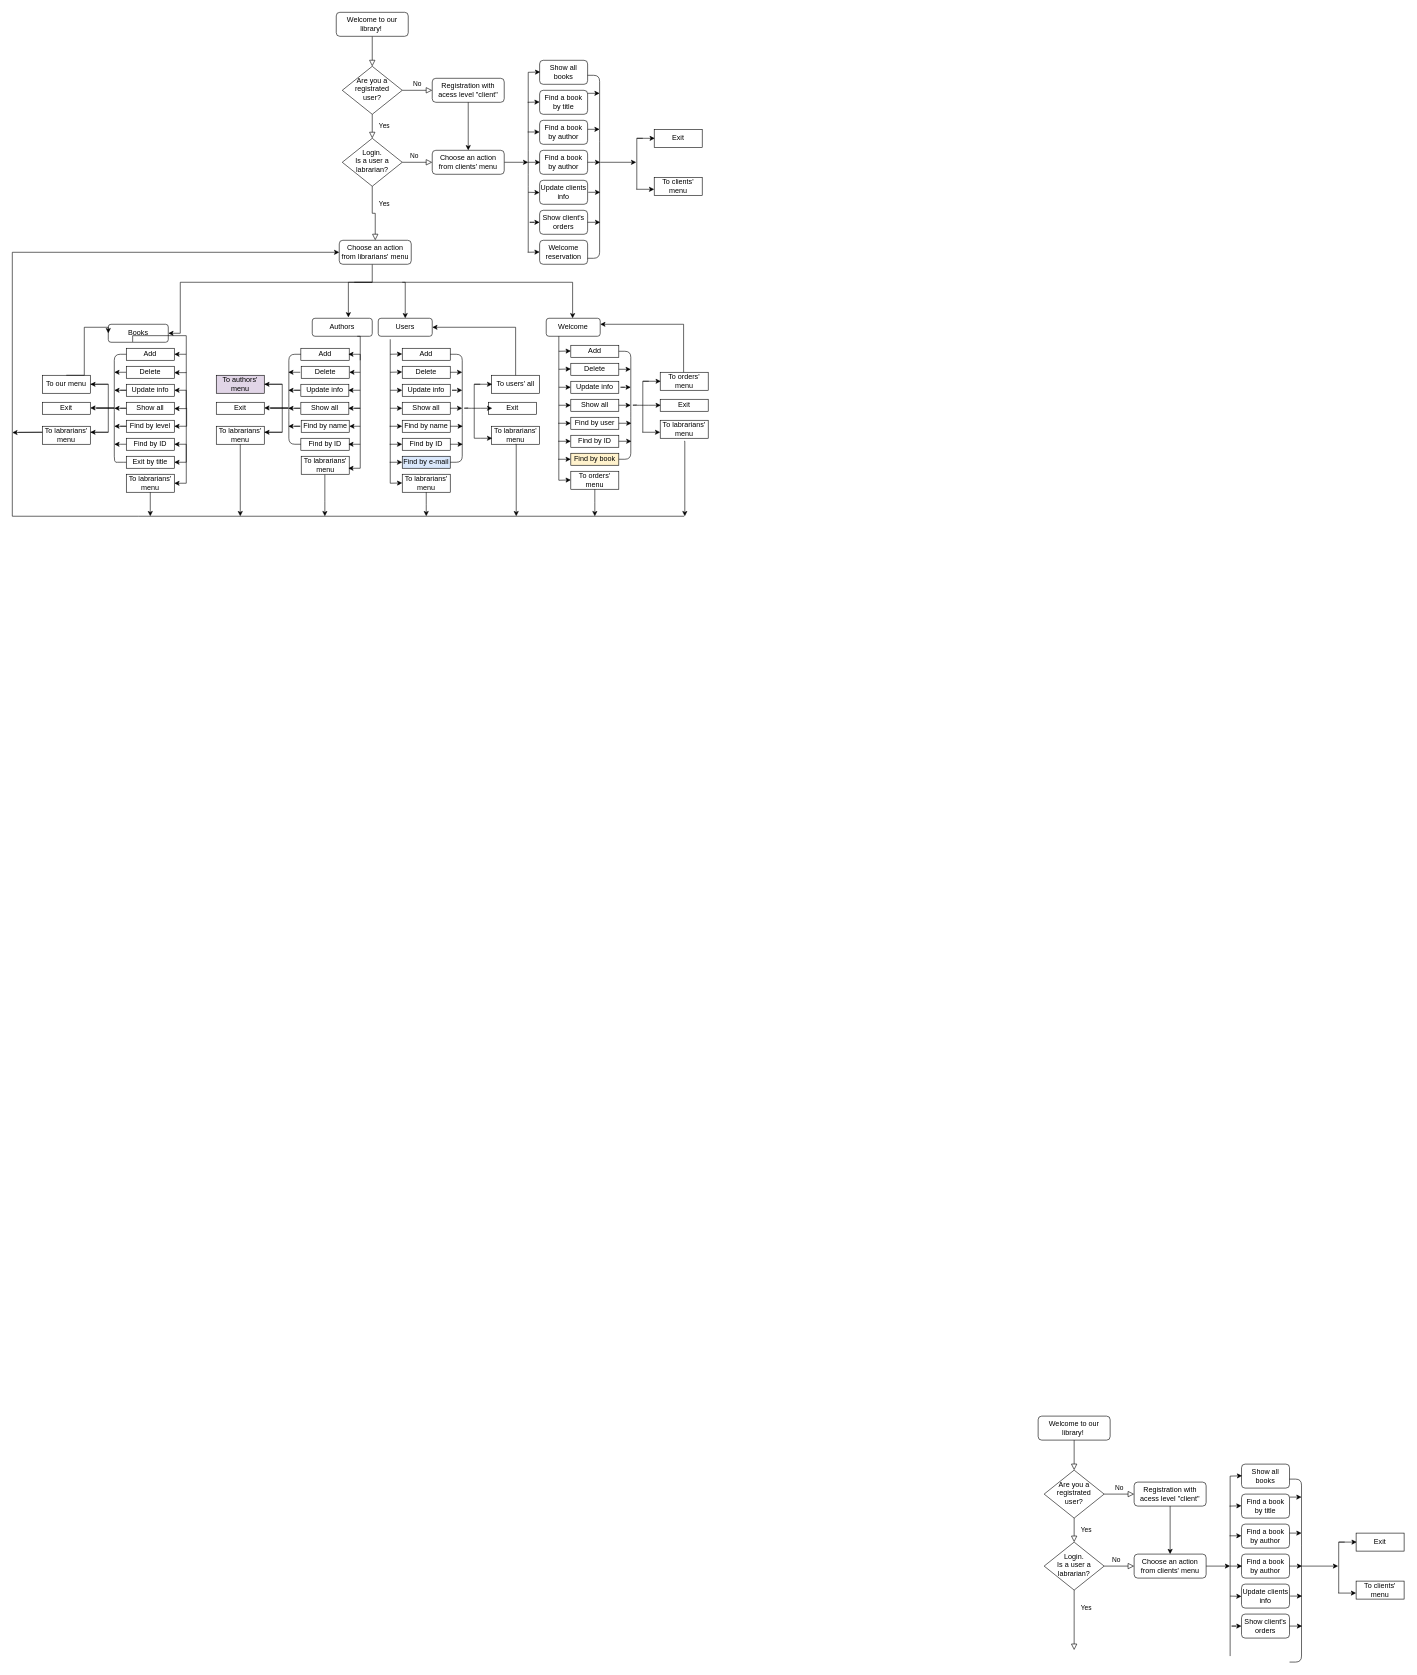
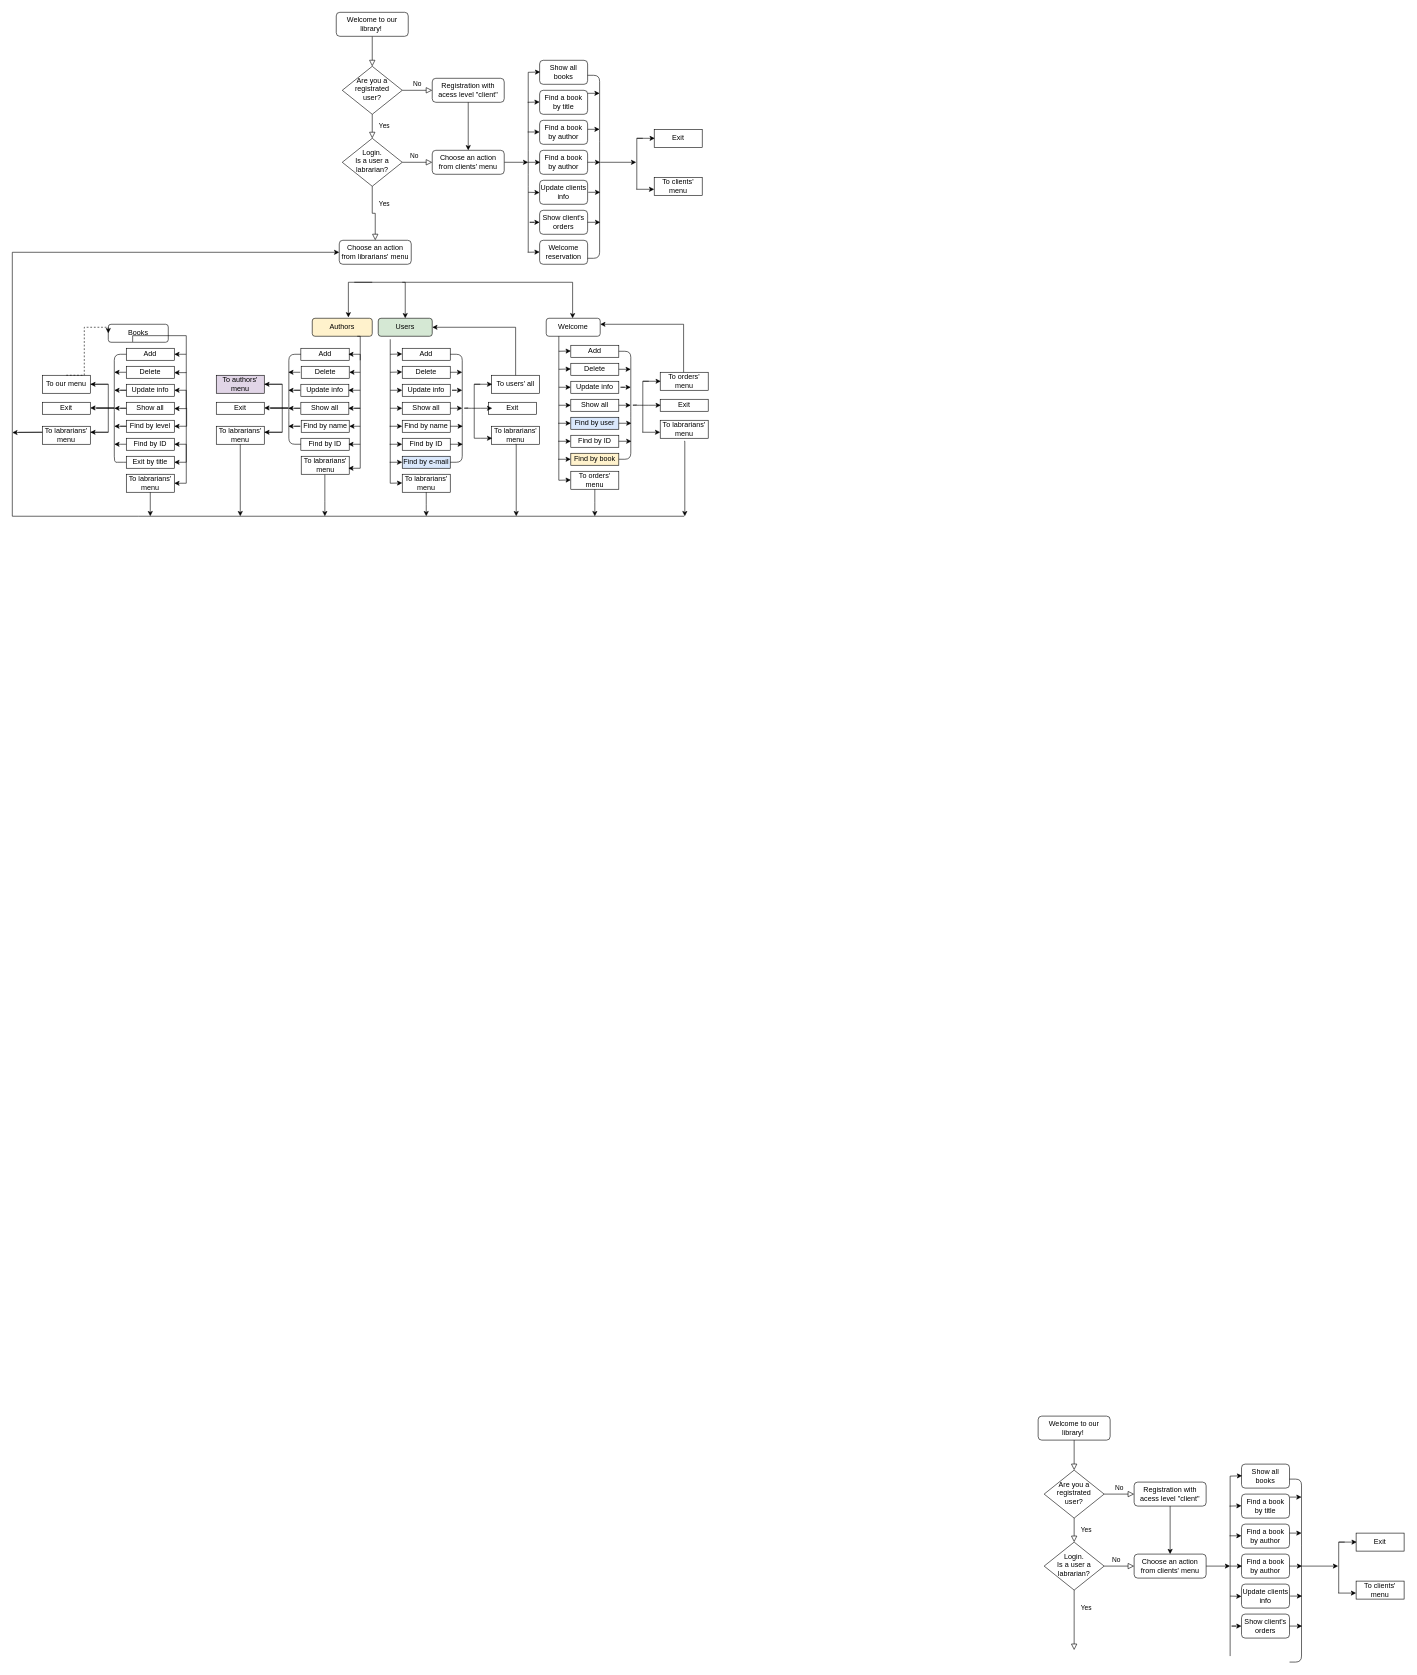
(180, 282) -> none
(342, 327) -> (342, 327)
(405, 327) -> (405, 327)
(84, 338) -> (84, 338)
(595, 423) -> (595, 423)
